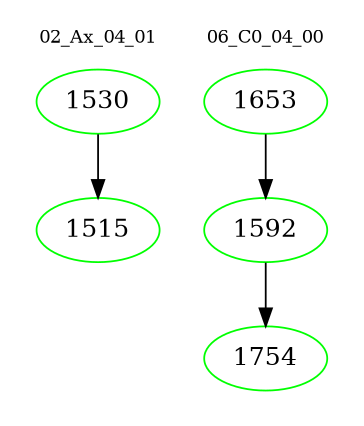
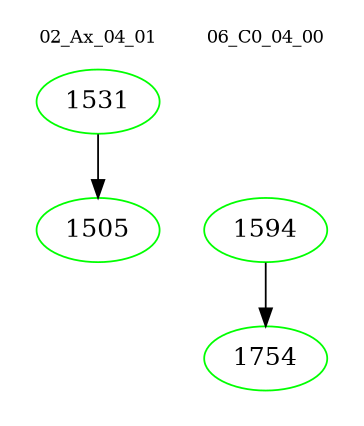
(98, 102) -> (98, 102)
(266, 102) -> none
(98, 230) -> (98, 230)
(266, 230) -> (266, 230)
